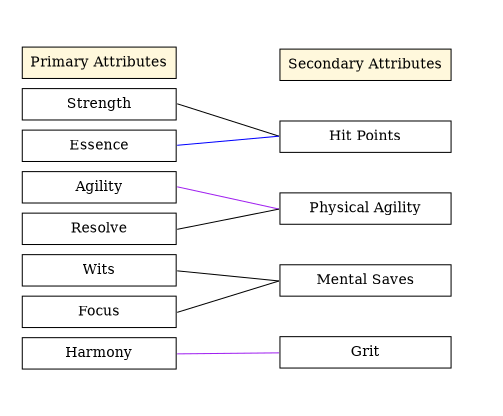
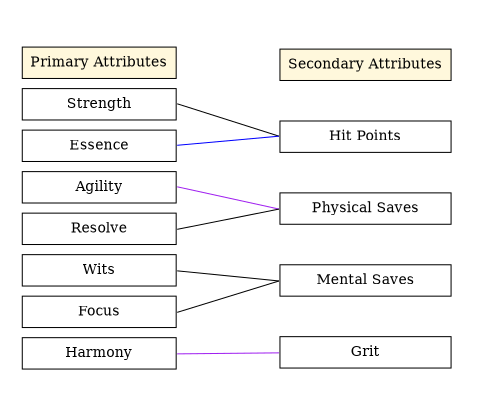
(366, 208) -> (366, 208)
